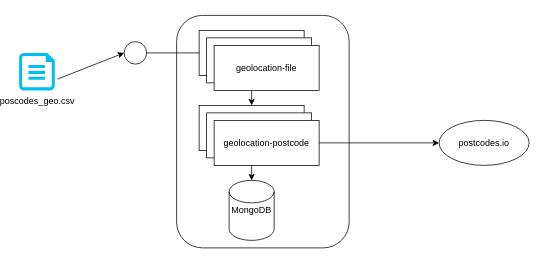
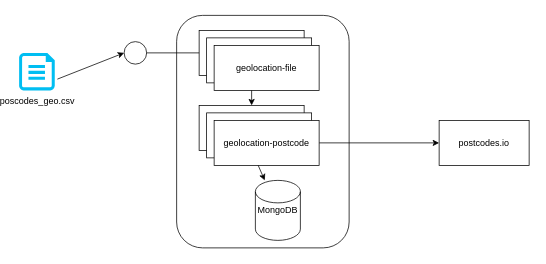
(484, 143) -> (484, 143)
(252, 210) -> (278, 210)
